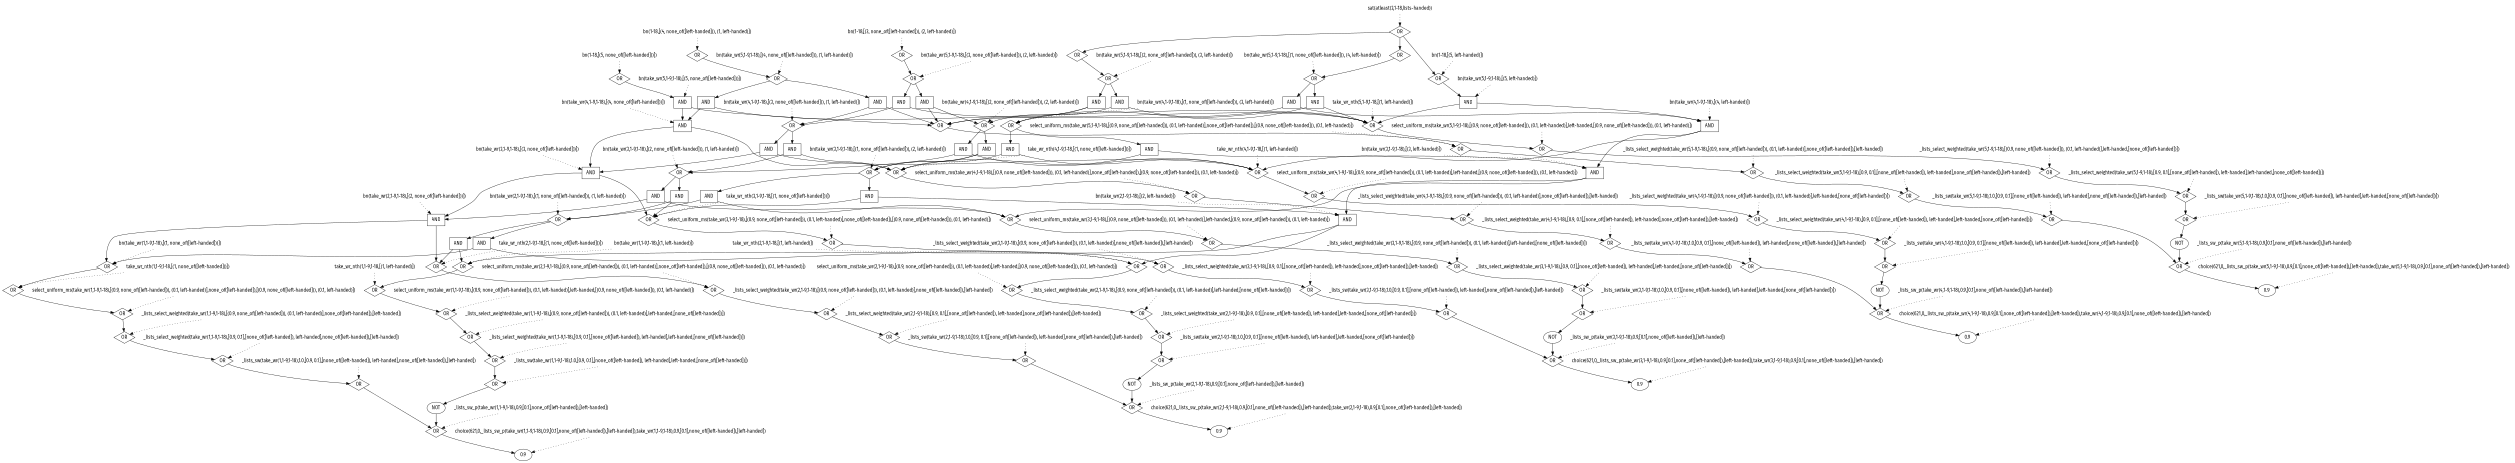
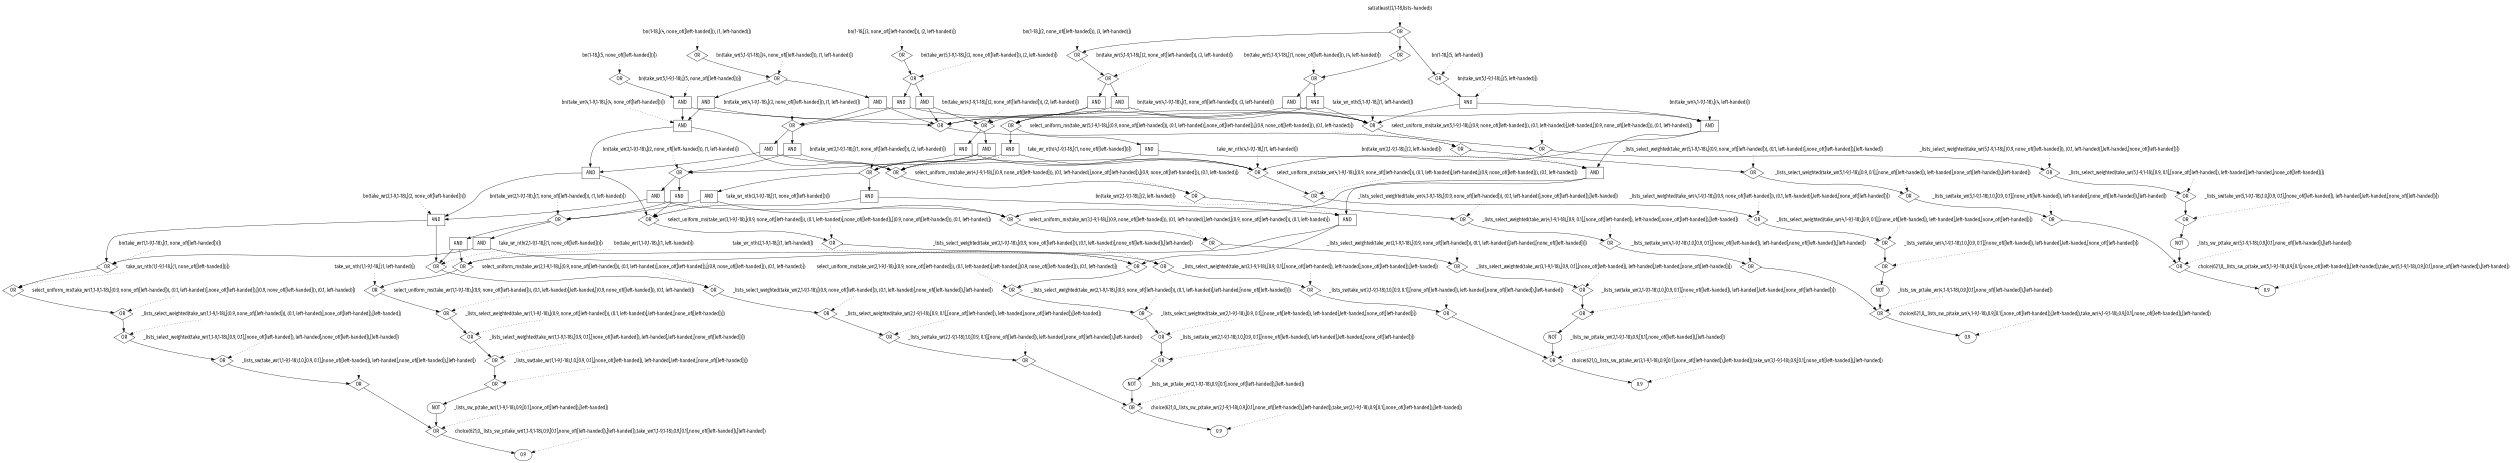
none -> (1077, 32)
(528, 149) -> none
